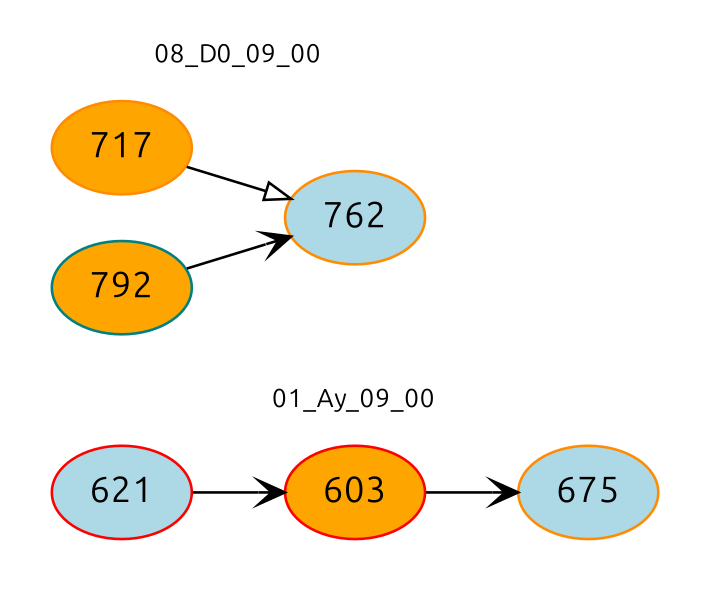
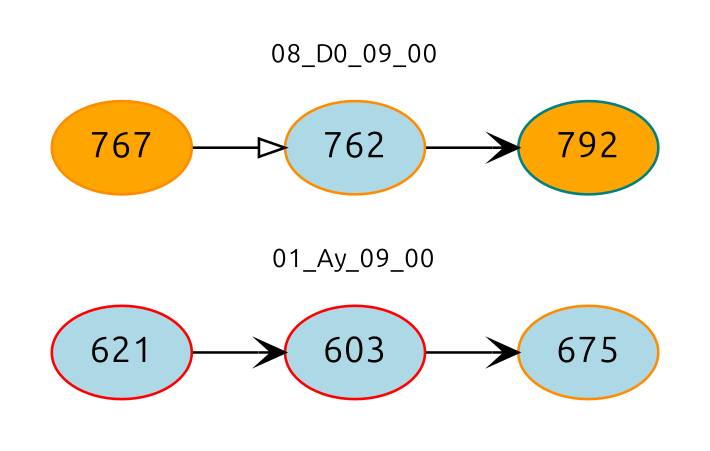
(122, 148) -> (122, 148)
(226, 256) -> (459, 148)
(355, 492) -> (355, 352)
